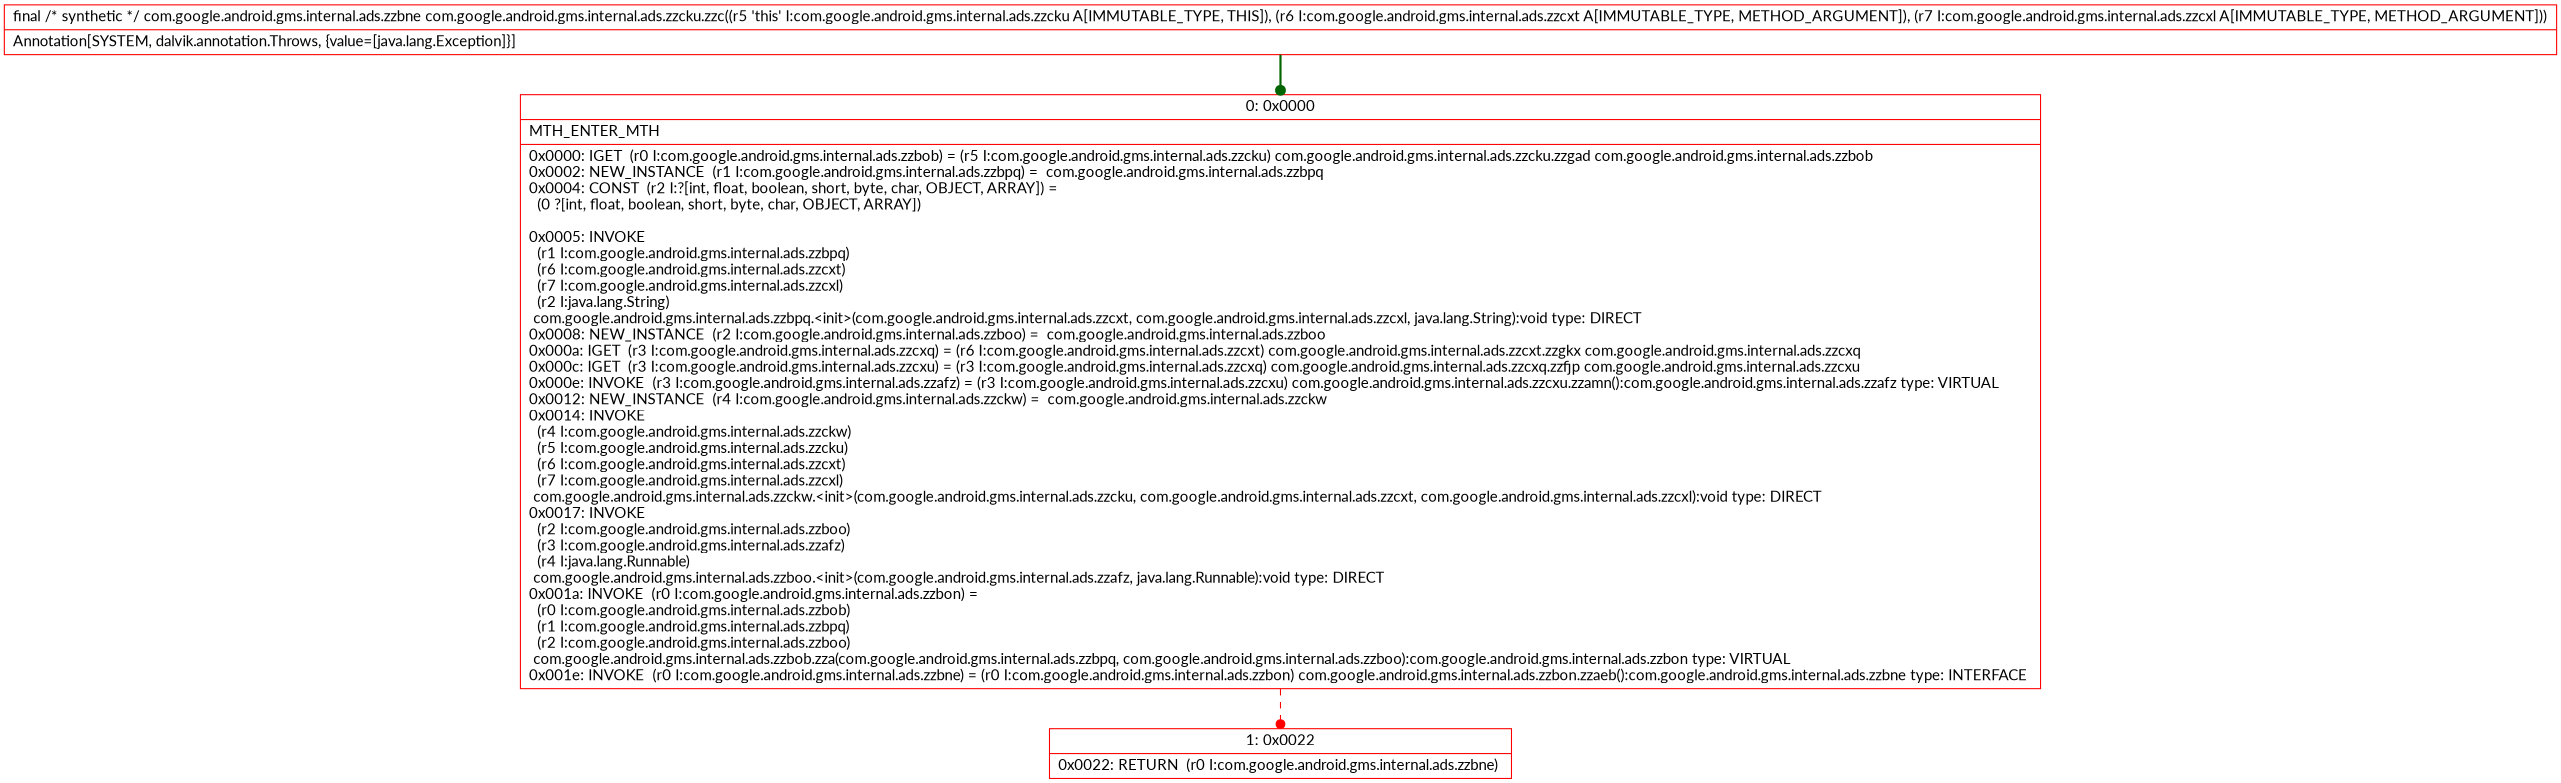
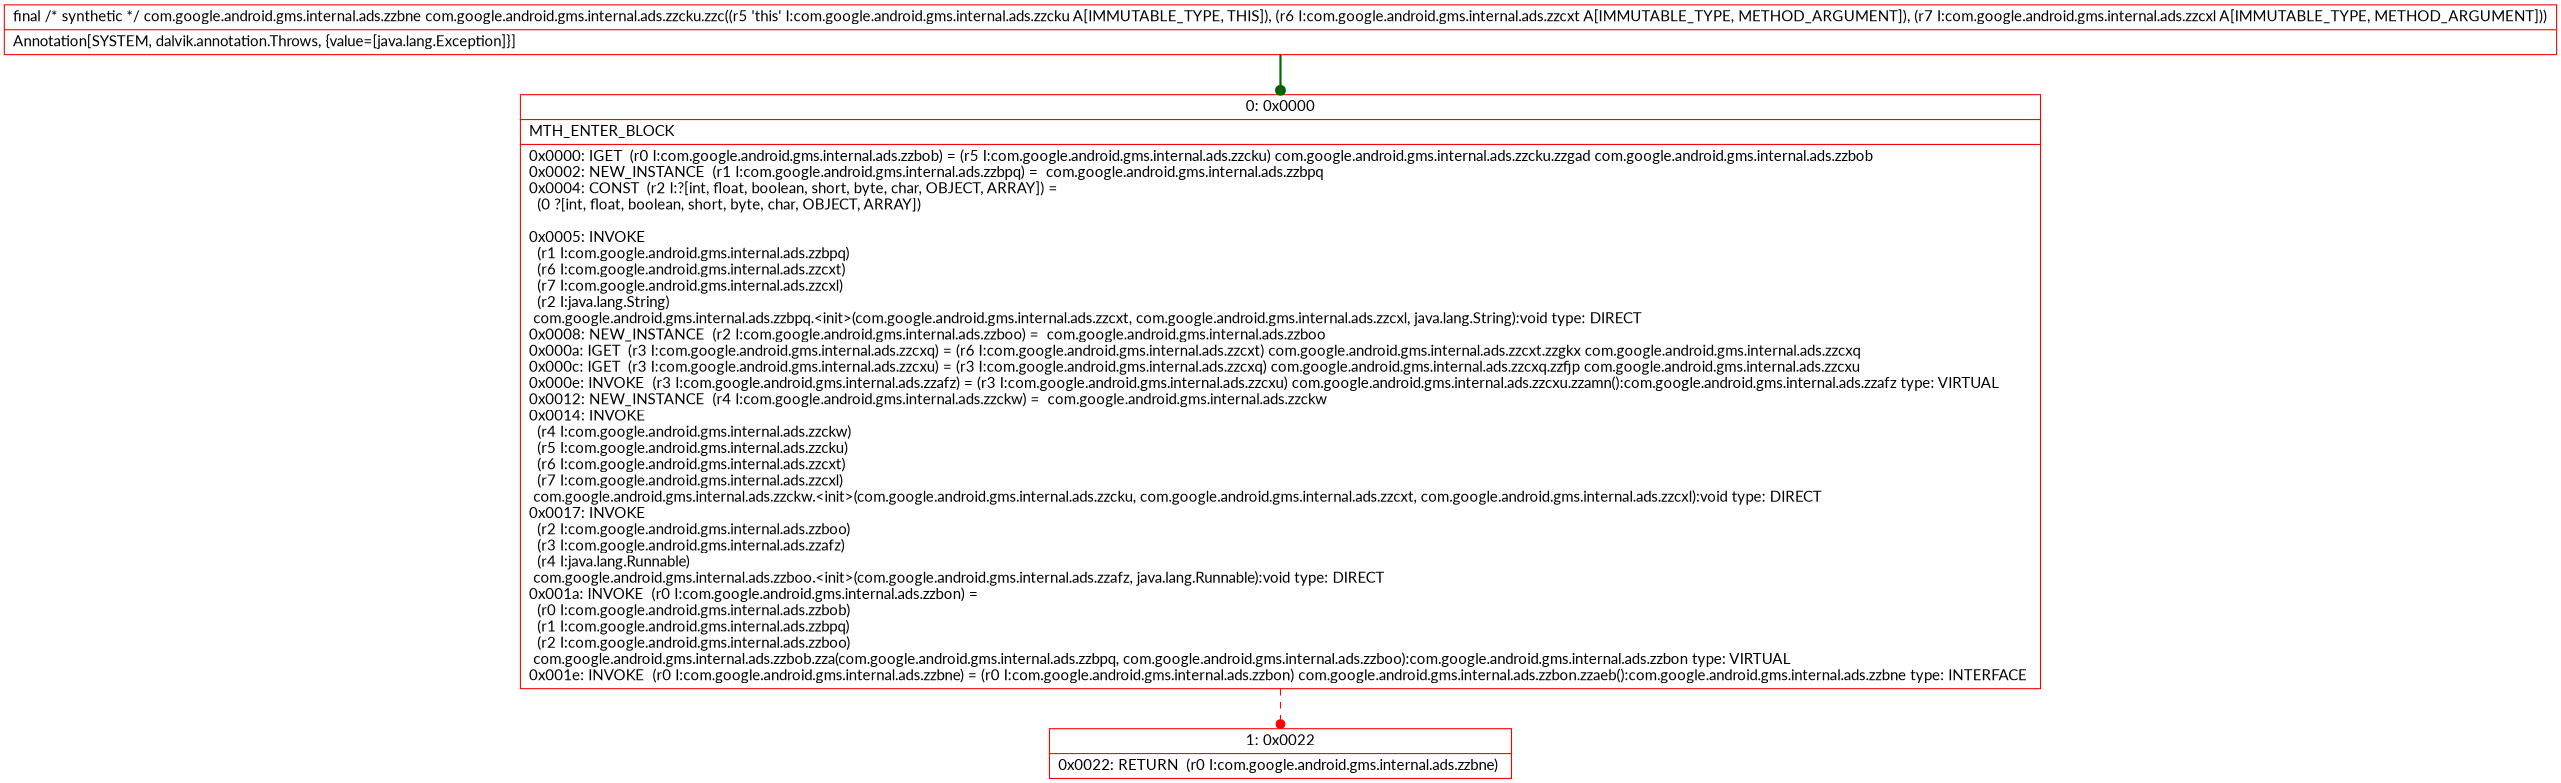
(595, 131) -> (602, 131)
